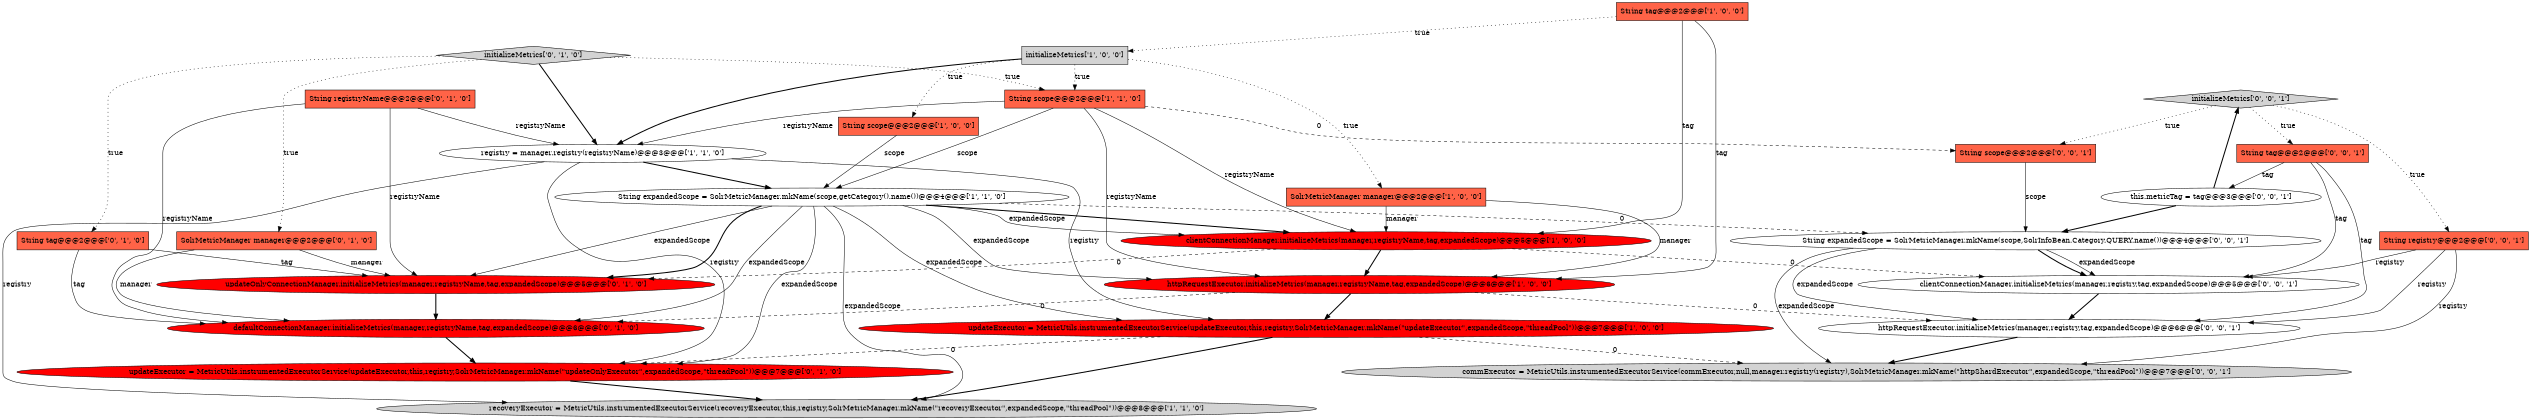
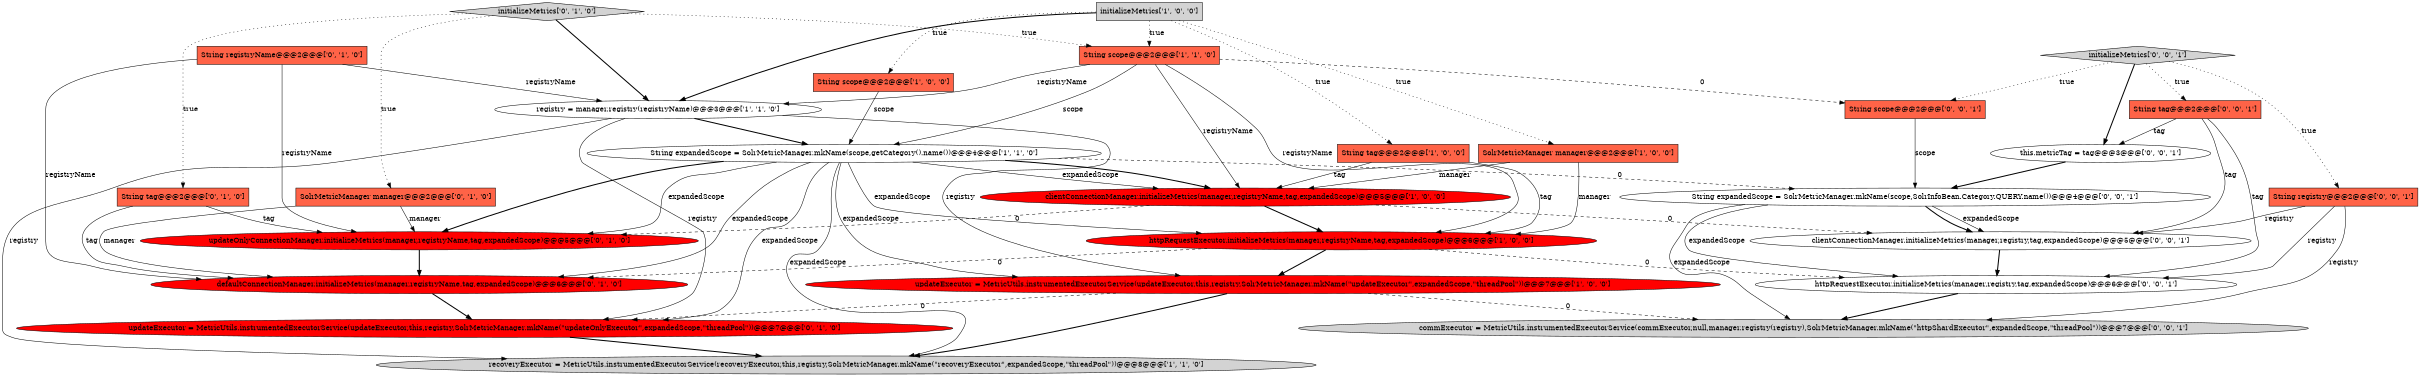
(1375, 34) -> (1284, 73)
(2225, 150) -> (2120, 102)
